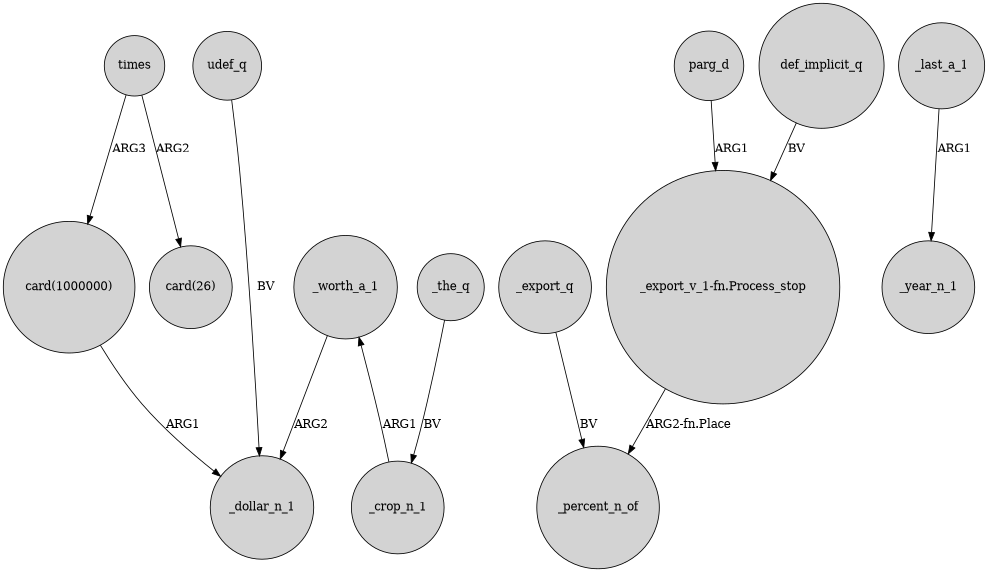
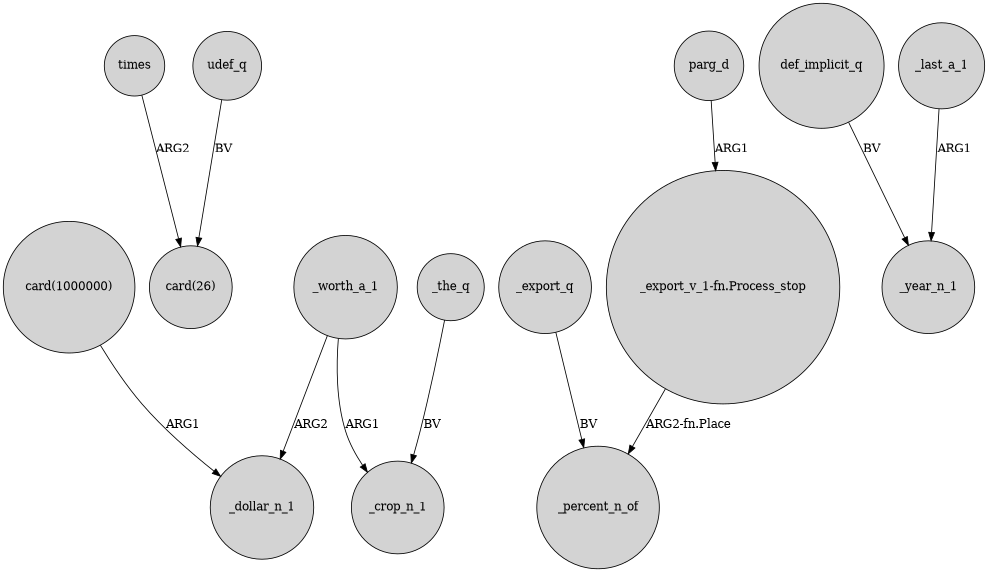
(785, 148) -> (877, 180)
(108, 155) -> none
(248, 274) -> (210, 169)
(376, 403) -> (340, 404)
